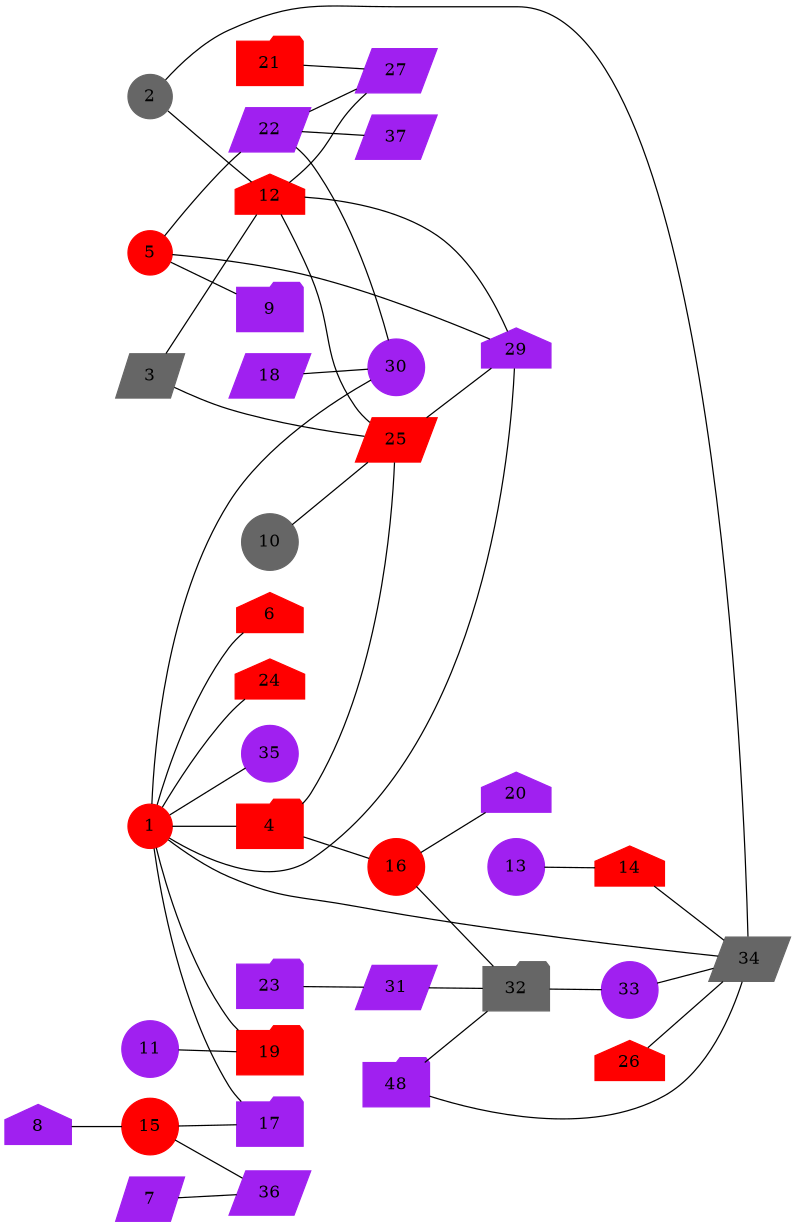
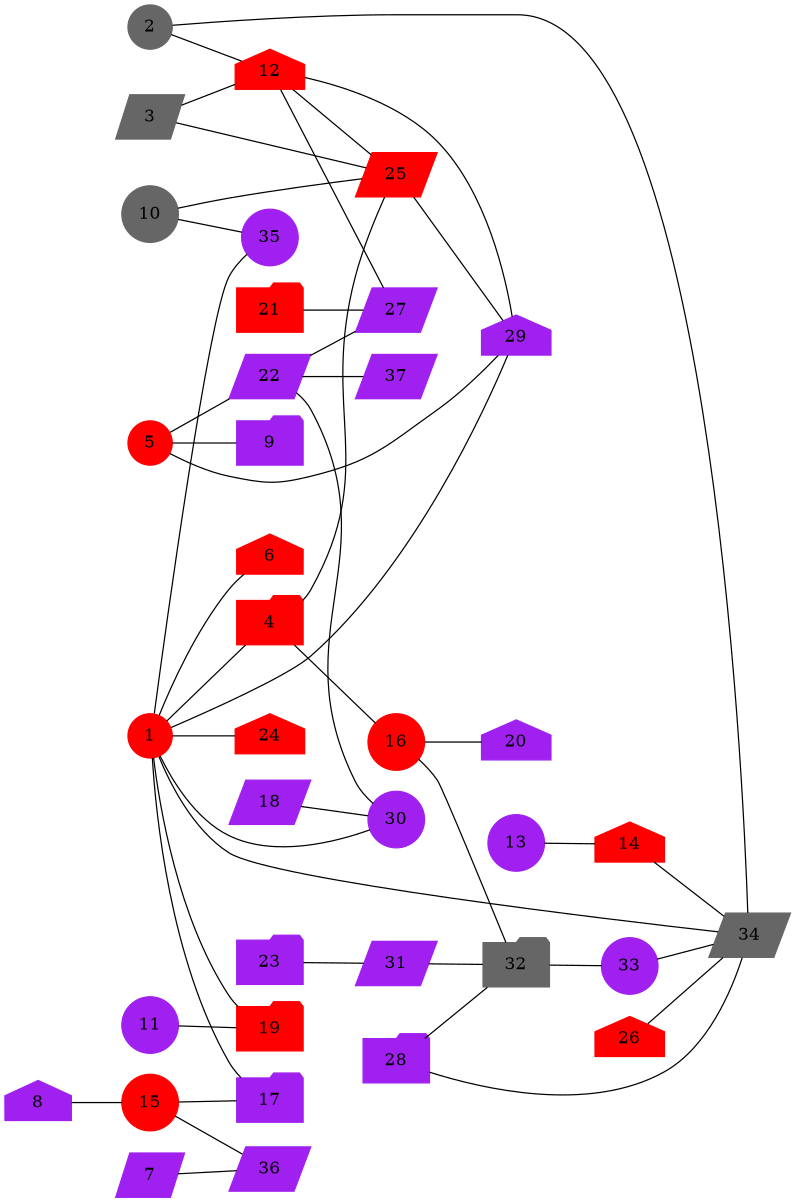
none -> (210, 226)
(396, 1085) -> (396, 1061)
